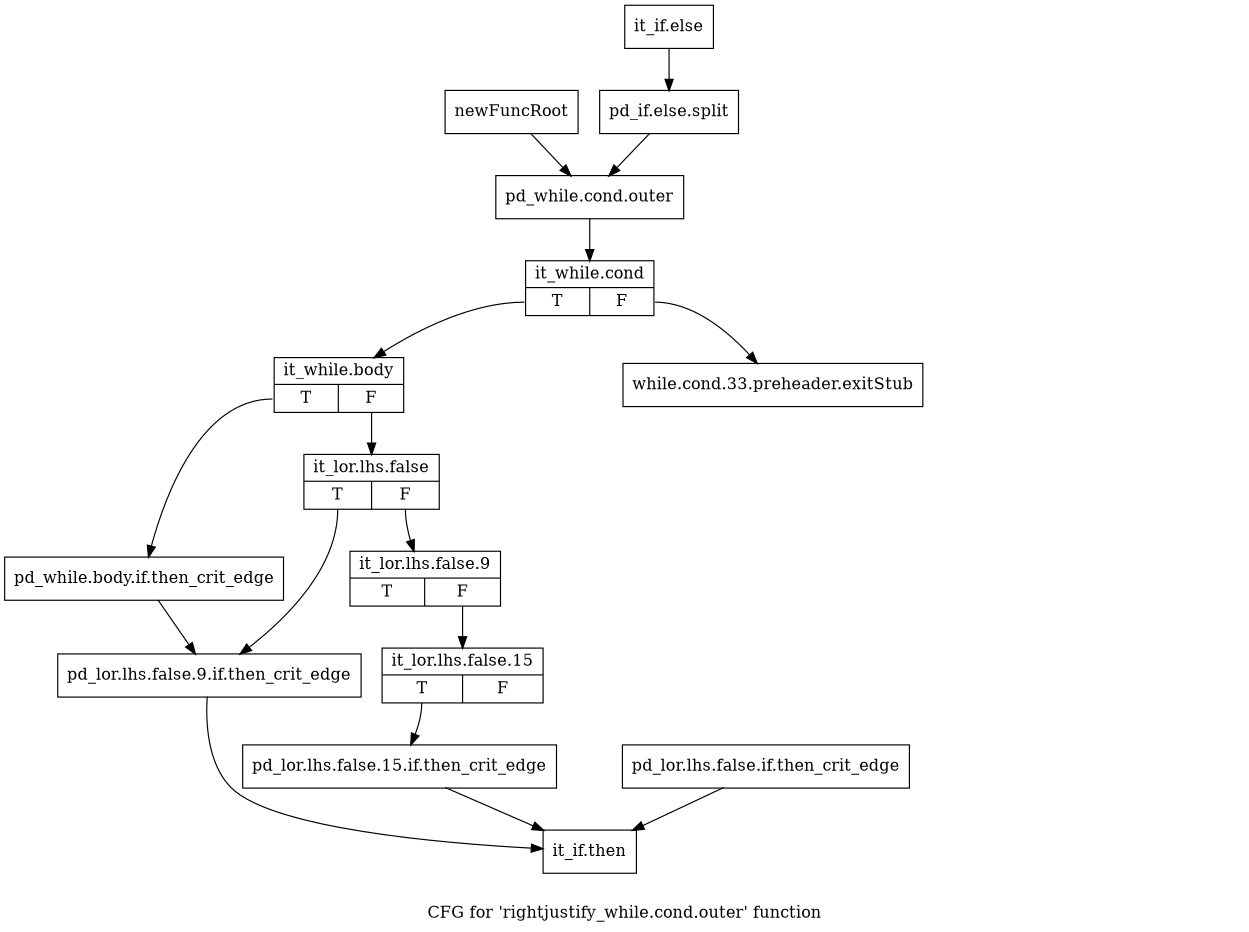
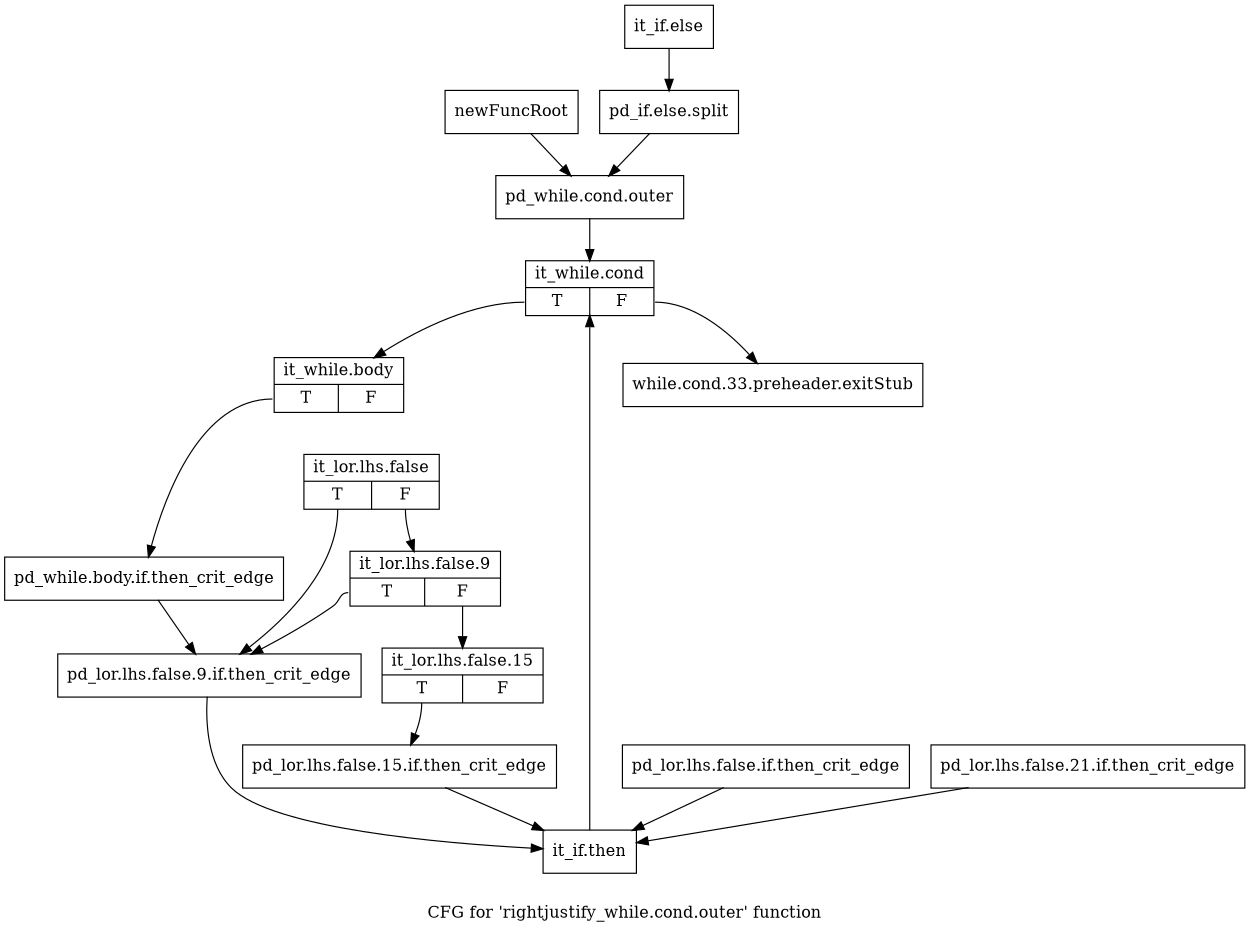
(372, 428) -> none
none -> (590, 579)
none -> (307, 623)
none -> (1088, 766)
